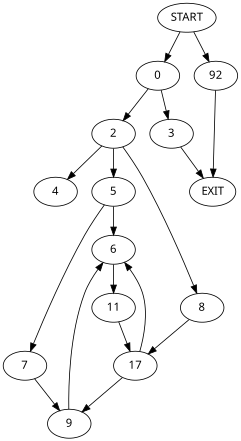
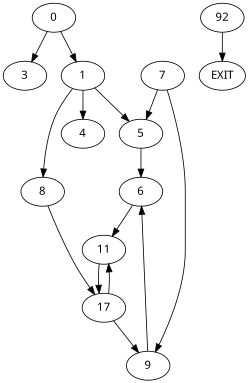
(187, 18) -> none
(114, 134) -> (83, 76)
(190, 159) -> none
(65, 272) -> (153, 101)
(145, 309) -> (109, 283)
